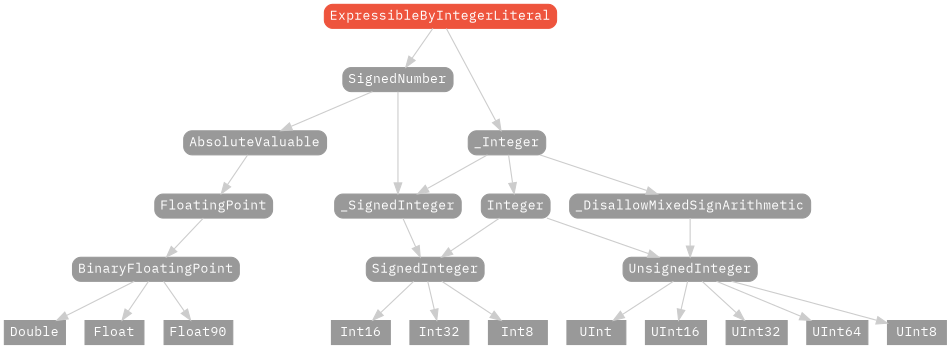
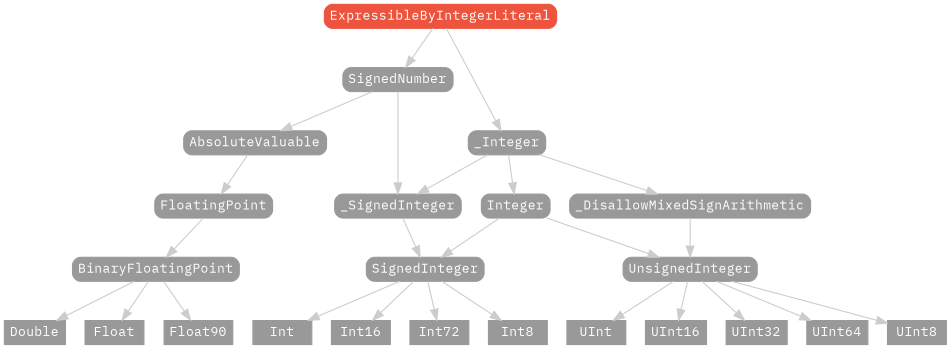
none -> (282, 333)
(439, 333) -> (439, 333)
